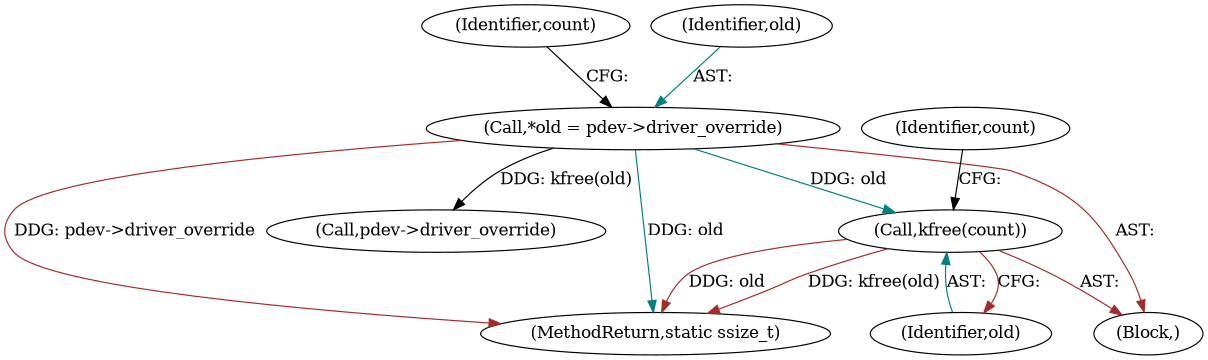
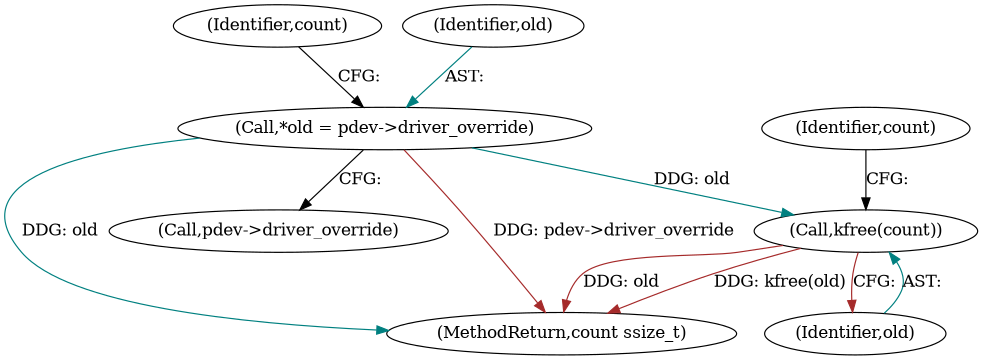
(566, 180) -> (363, 180)
(656, 334) -> (562, 334)
(1148, 334) -> none
